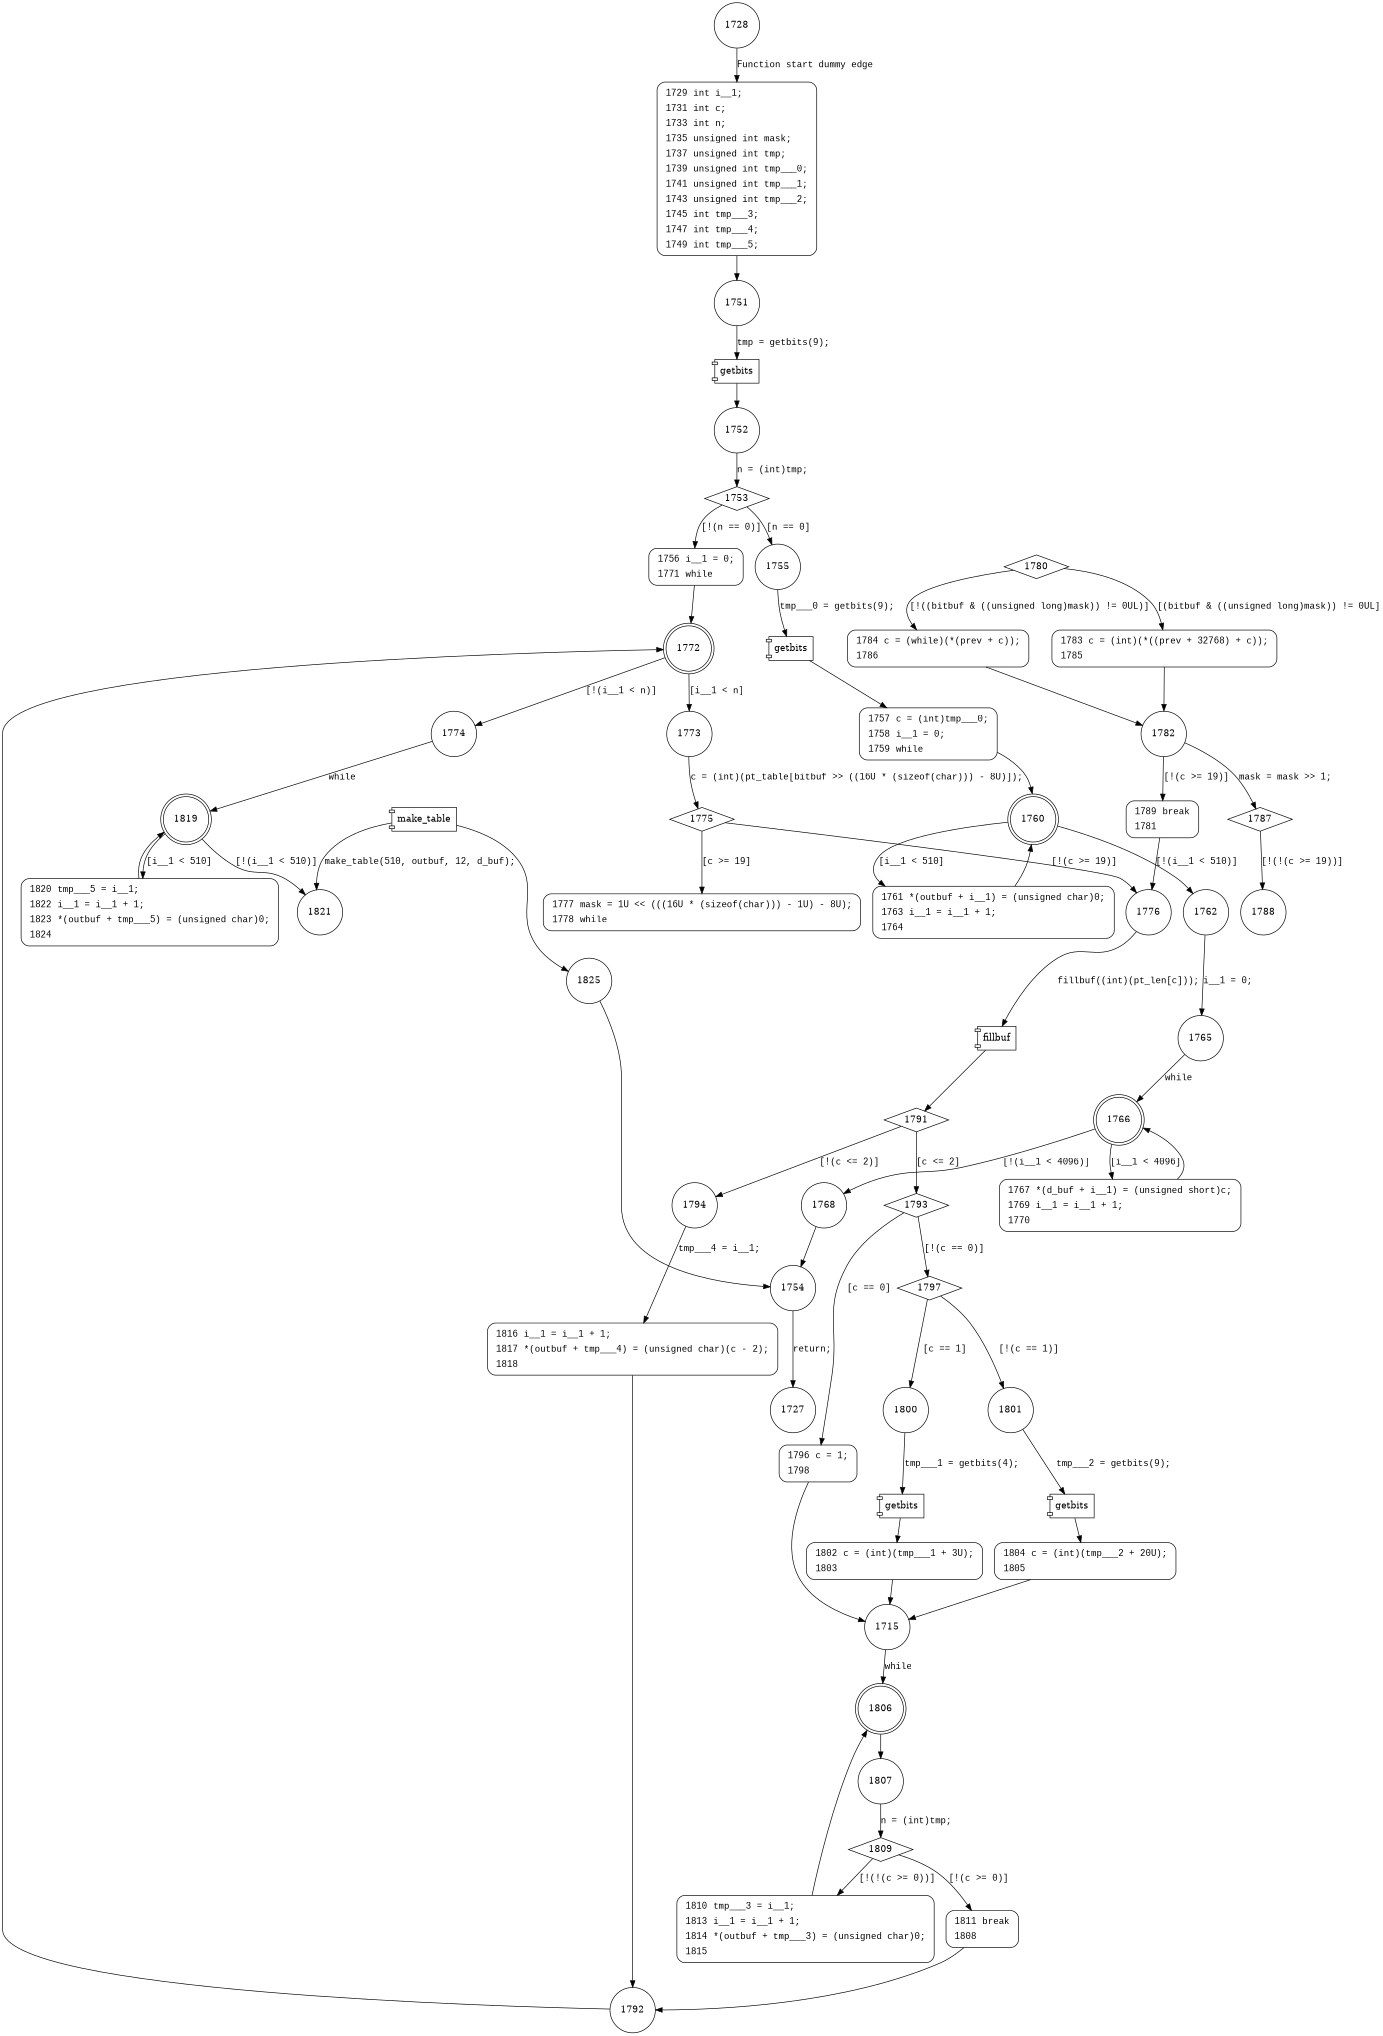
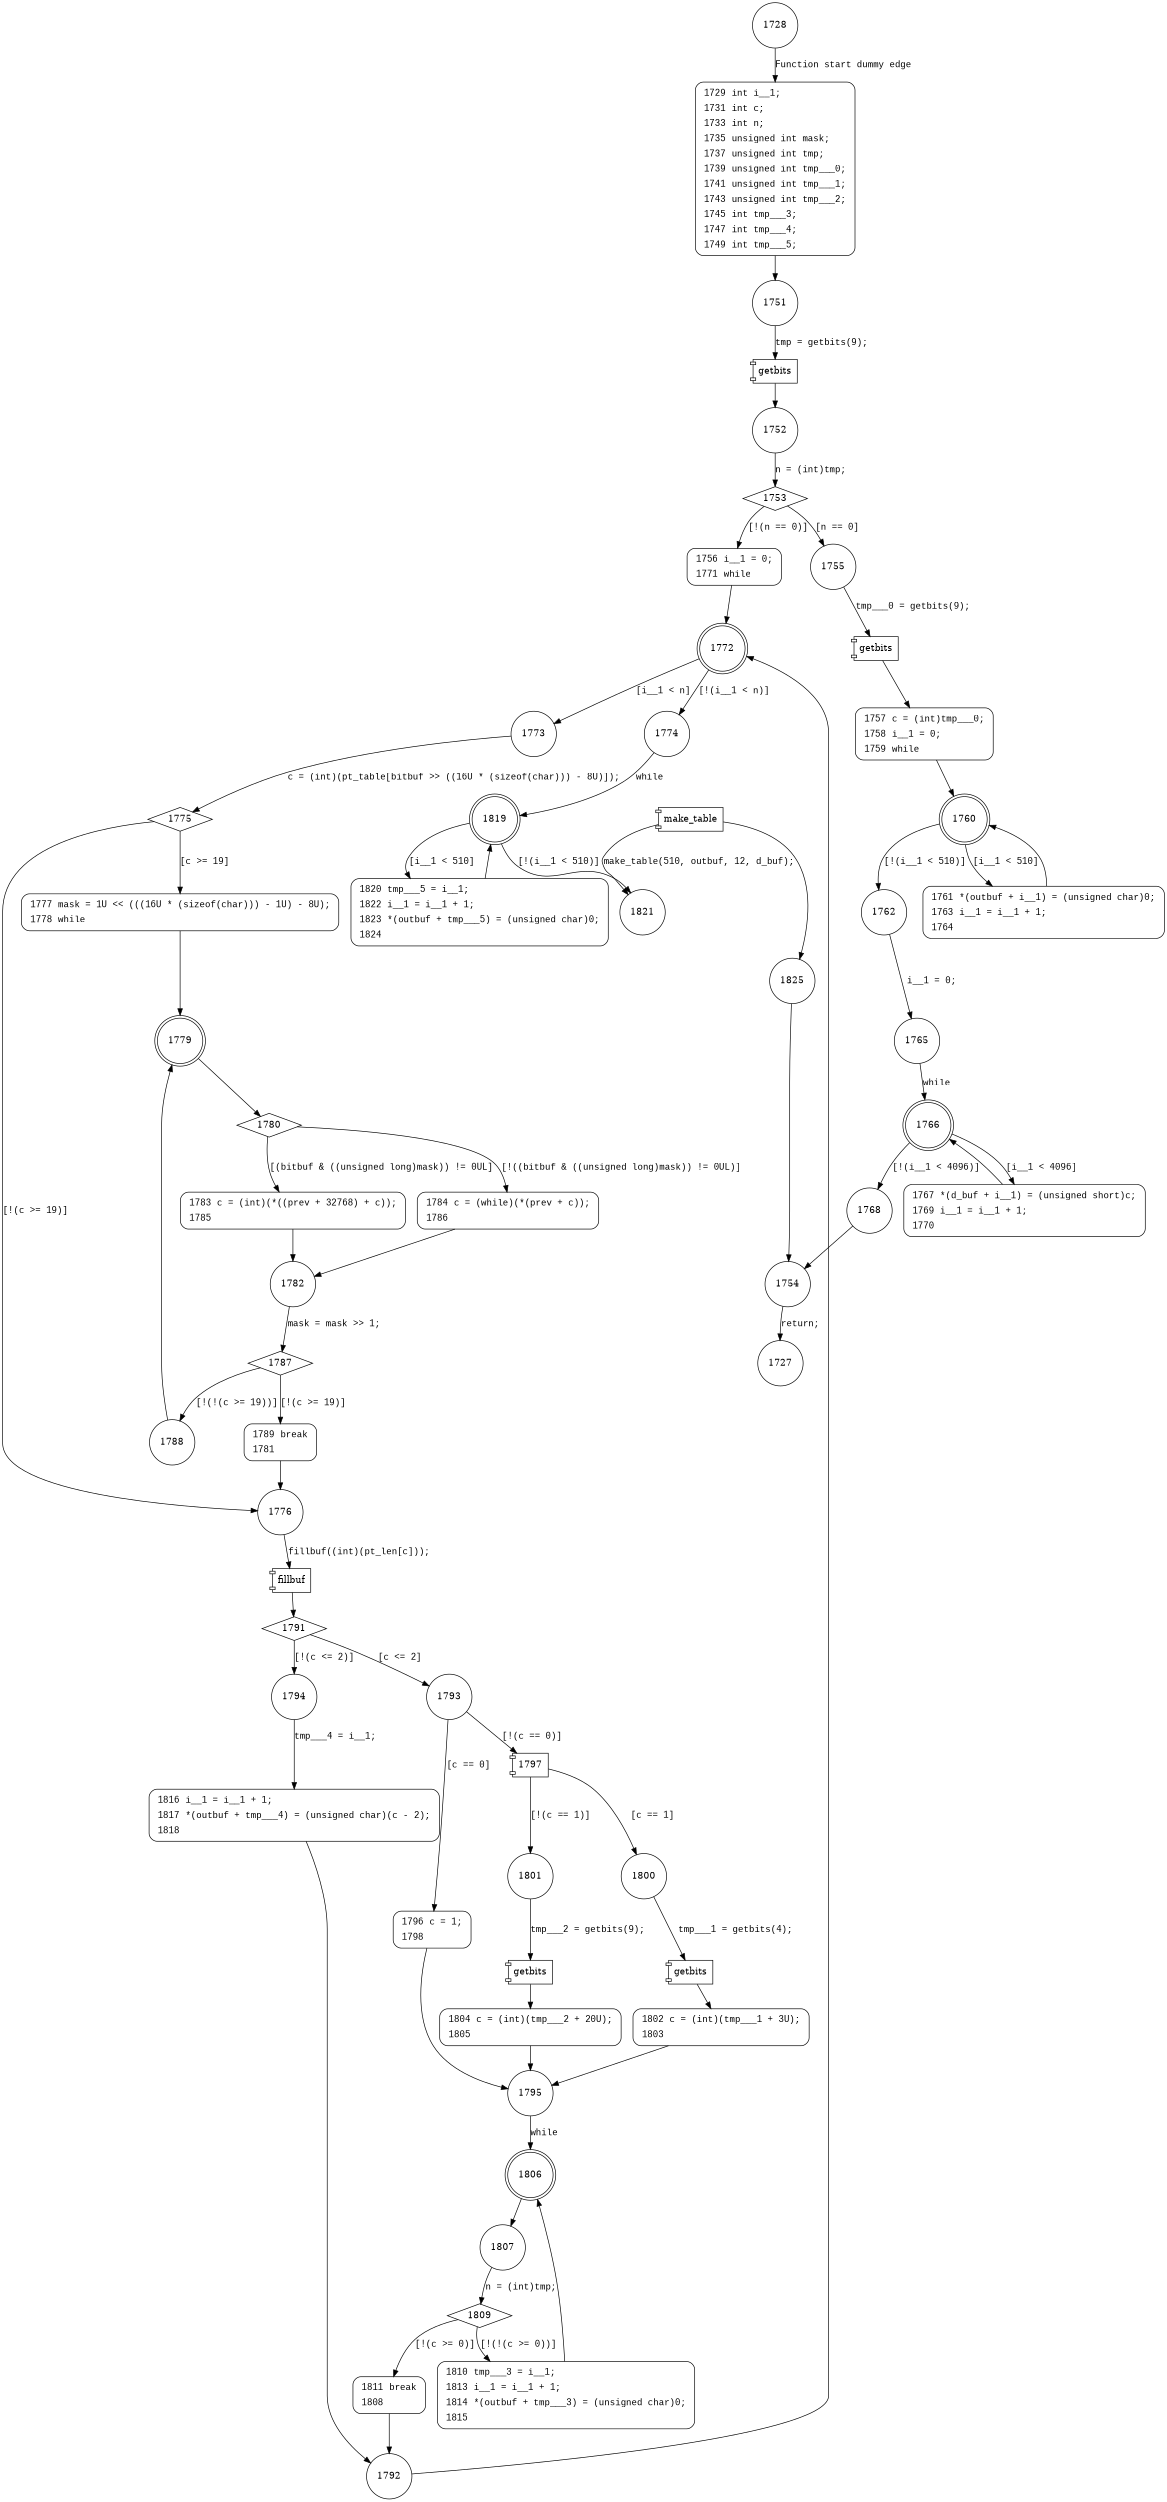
(1163, 775) -> (280, 1396)
none -> (180, 1041)
(916, 1205) -> (449, 1697)
(930, 1288) -> (530, 1765)
(887, 1627) -> (530, 2093)
